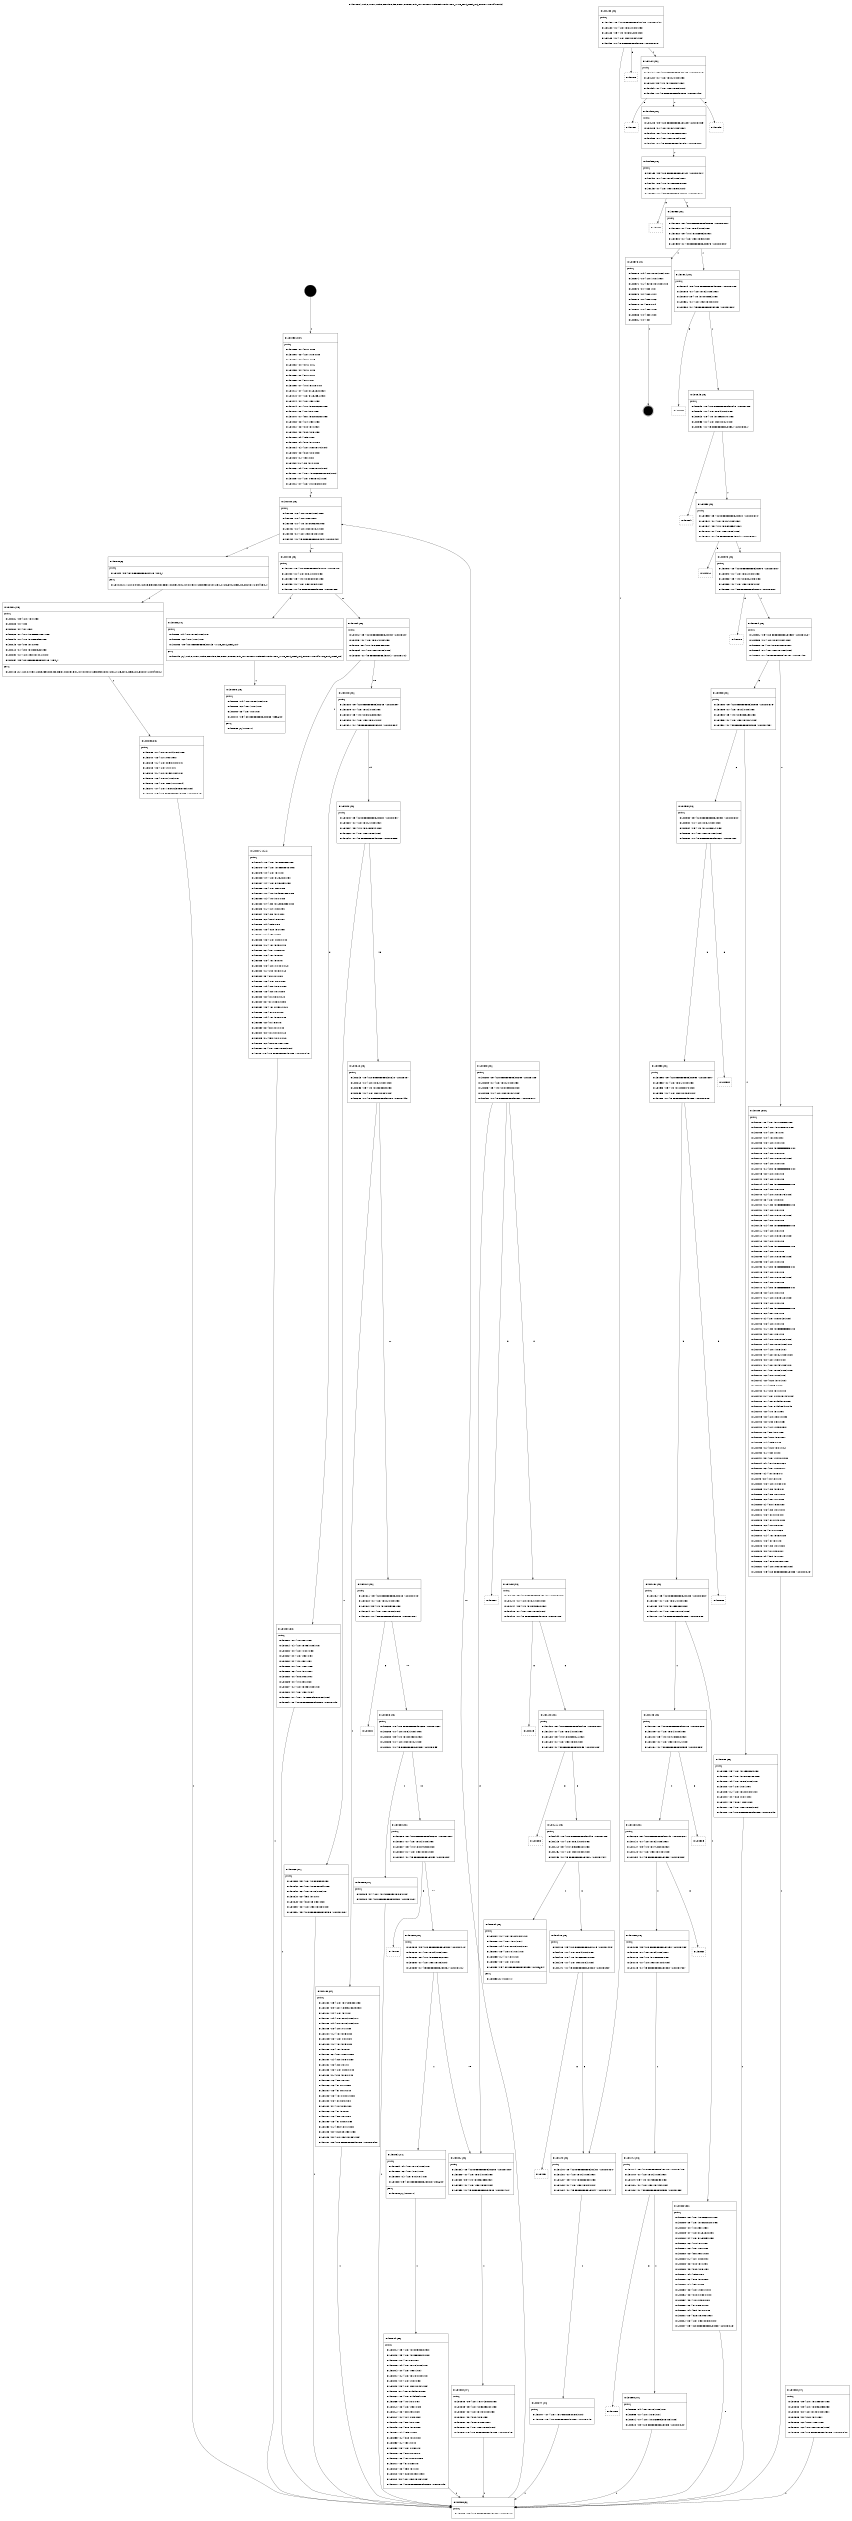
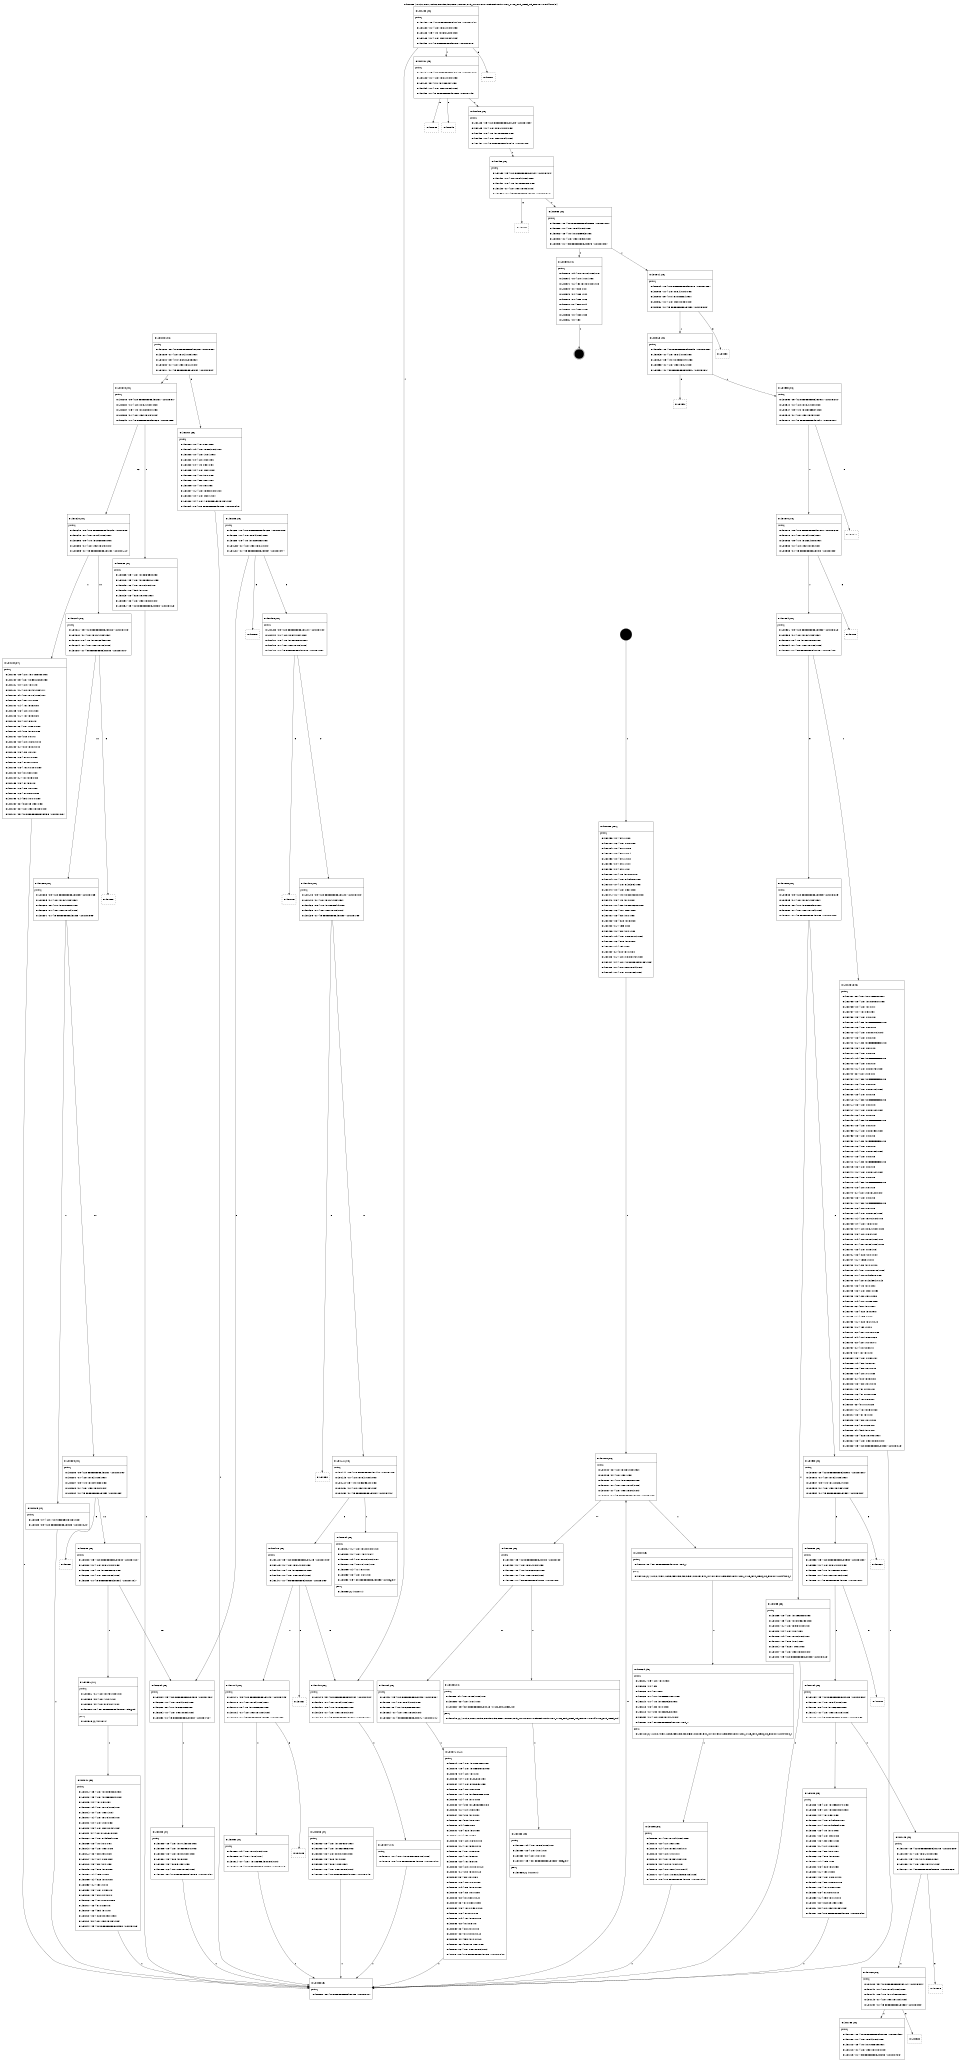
(373, 673) -> none
(656, 2062) -> (278, 1632)
